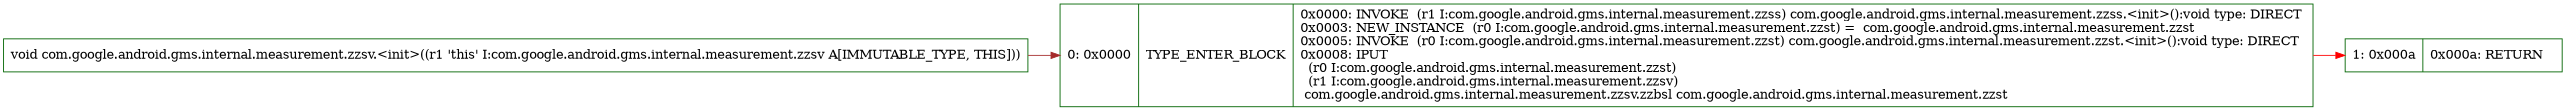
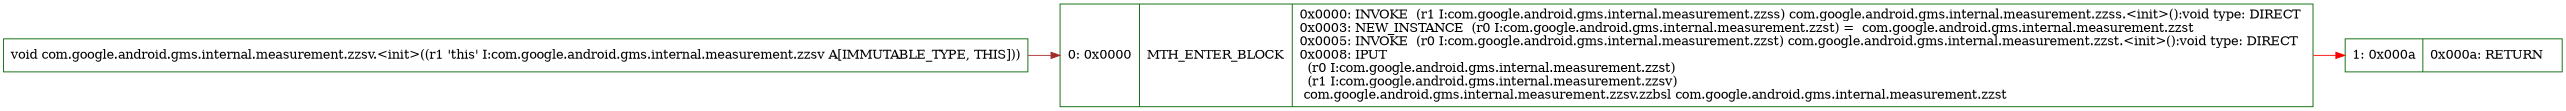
(1216, 55) -> (1215, 55)
